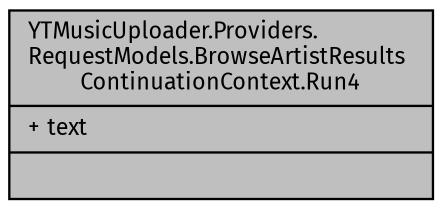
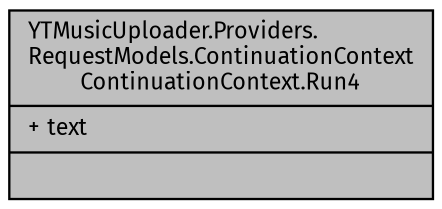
(218, 57) -> (221, 57)
